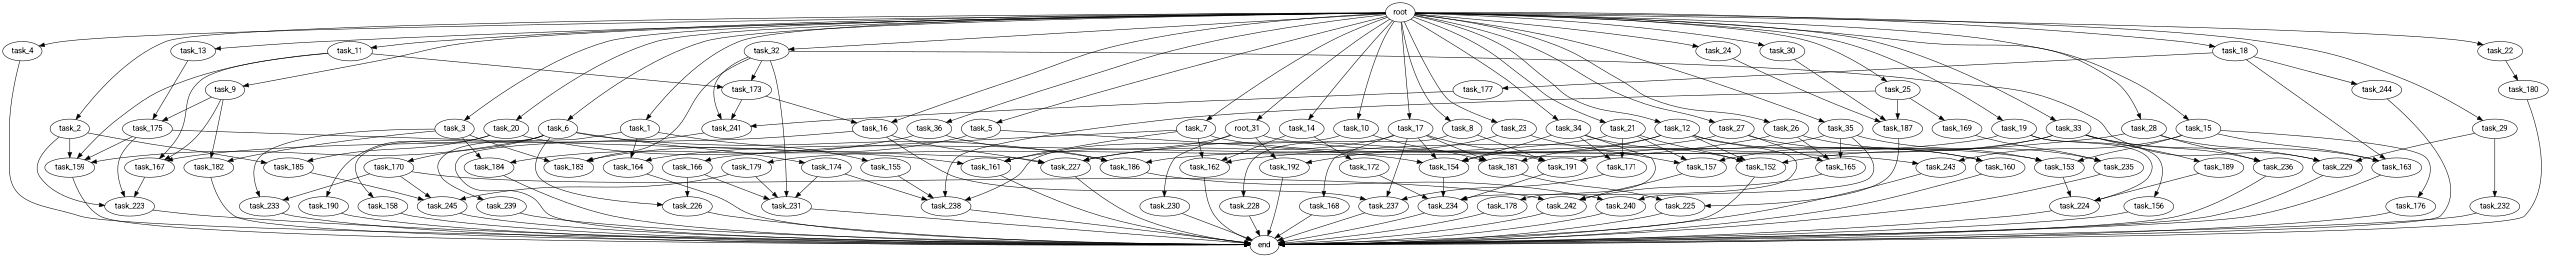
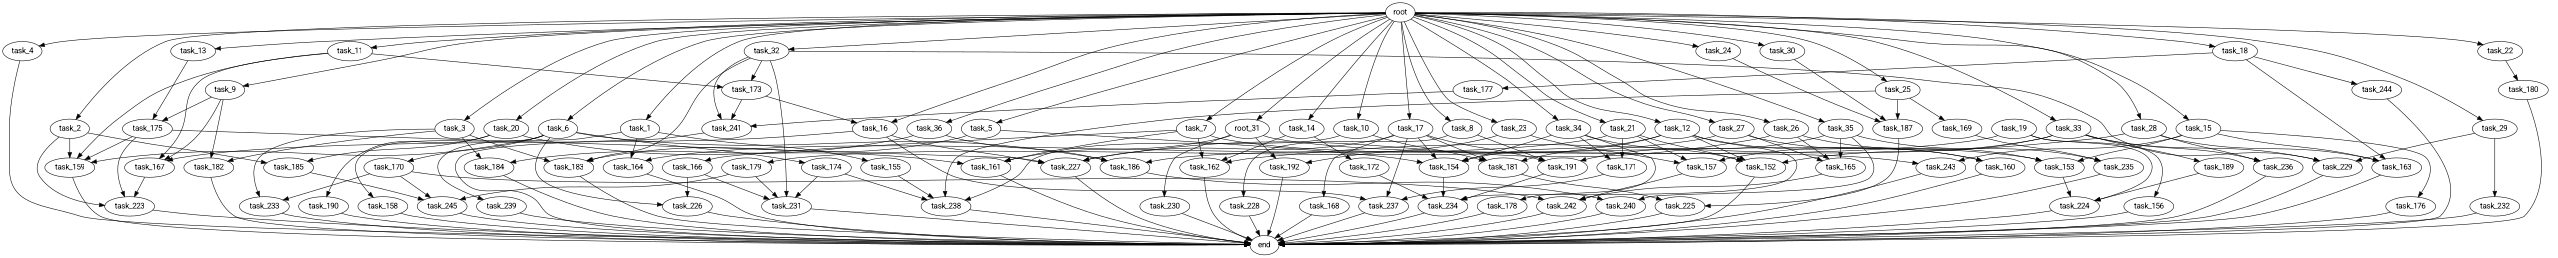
(1791, 33) -> none
none -> (823, 230)
